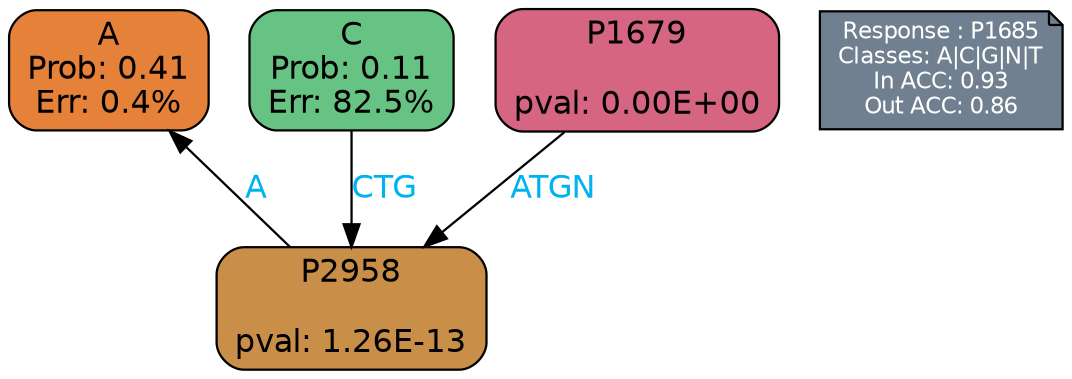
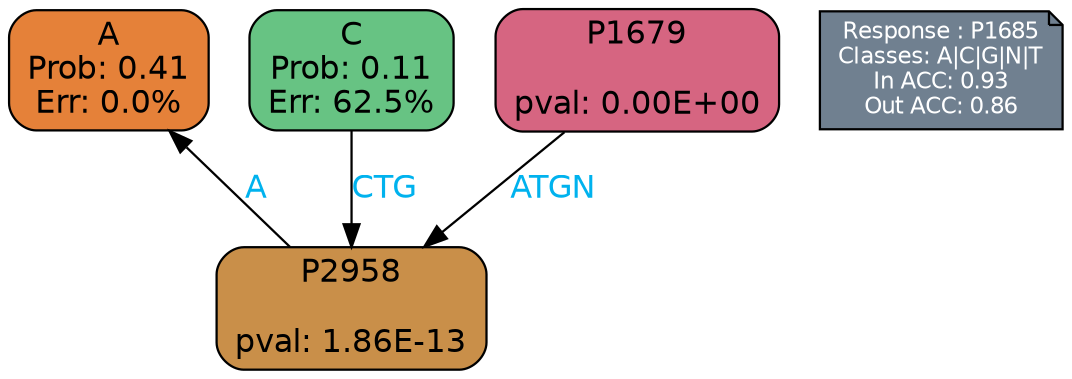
(109, 70) -> (109, 70)
(352, 70) -> (352, 70)
(352, 308) -> (352, 308)
